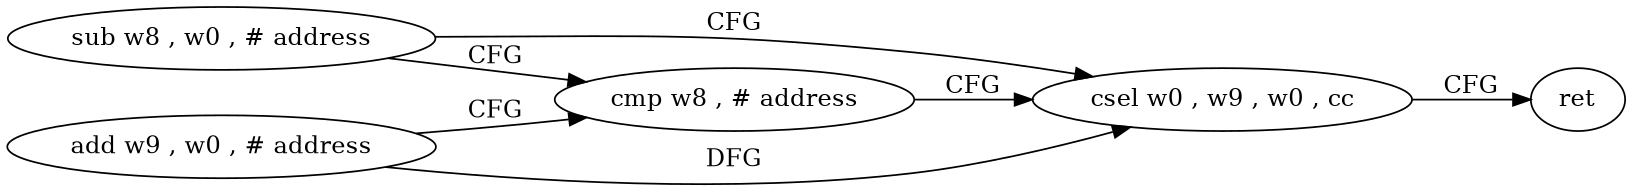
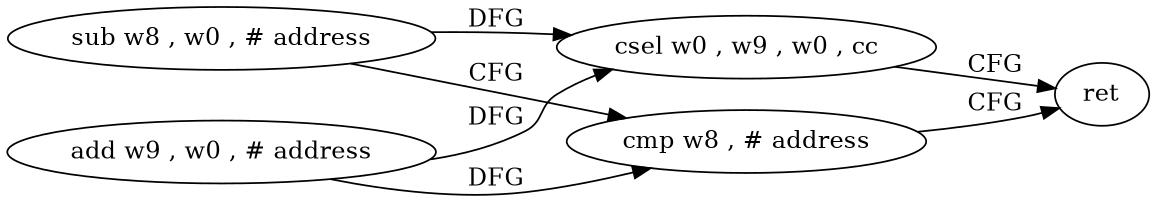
(734, 24) -> (497, 20)
(964, 100) -> (980, 124)
(496, 111) -> (497, 179)
